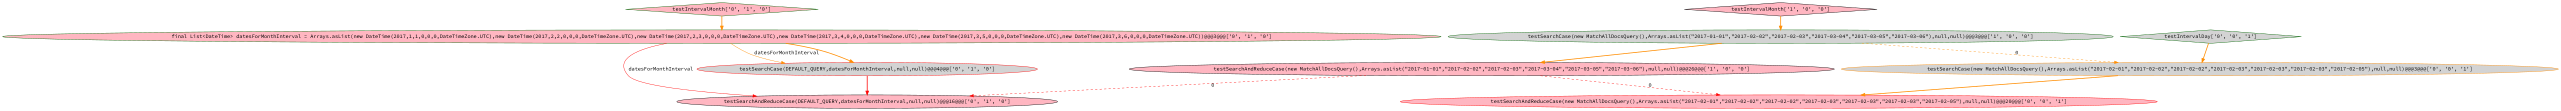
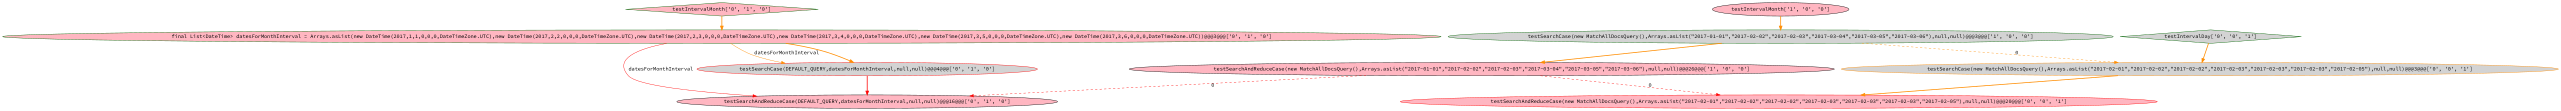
(1781, 9) -> (1781, 9)
